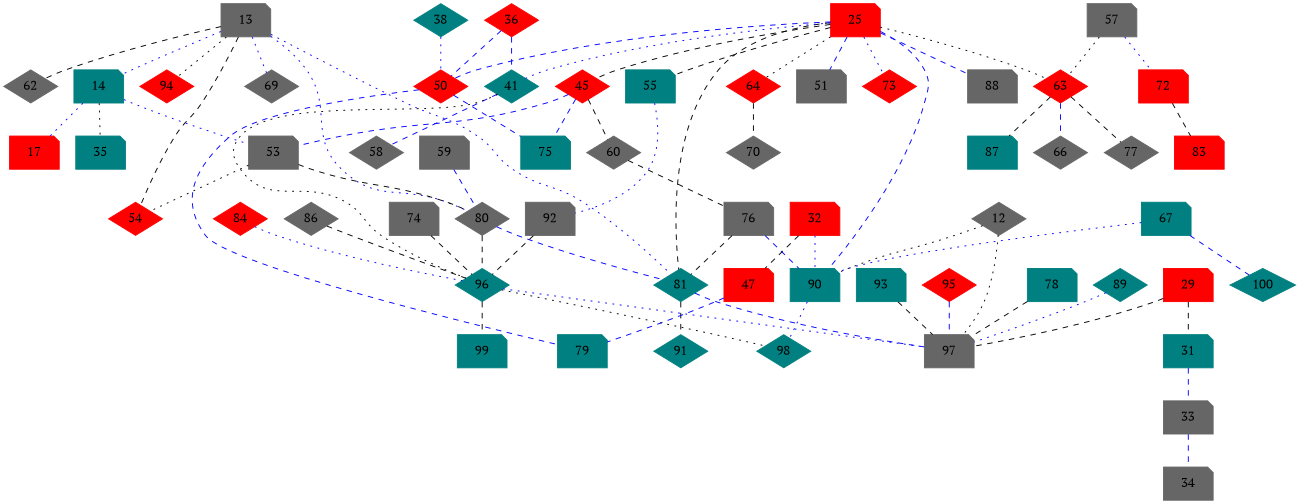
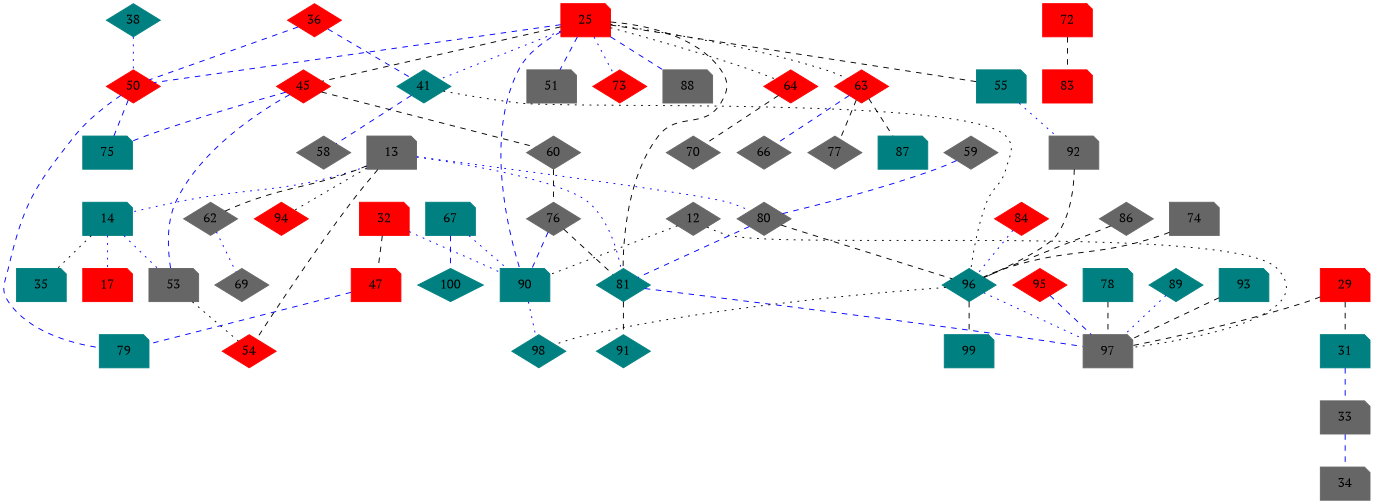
(1112, 20) -> none
(259, 55) -> (226, 252)
(444, 153) -> (971, 153)
(340, 178) -> none
(749, 219) -> (554, 219)
